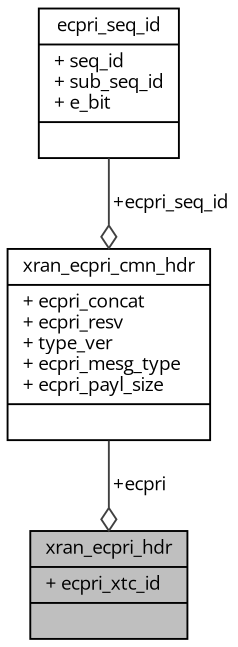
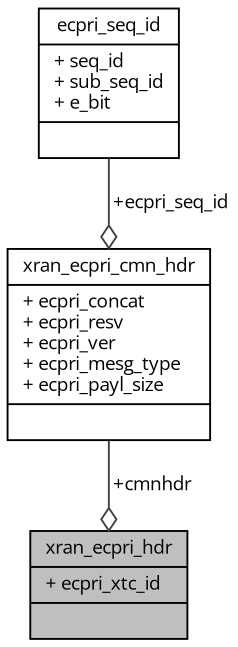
(68, 344) -> (69, 344)
(138, 486) -> (150, 486)
